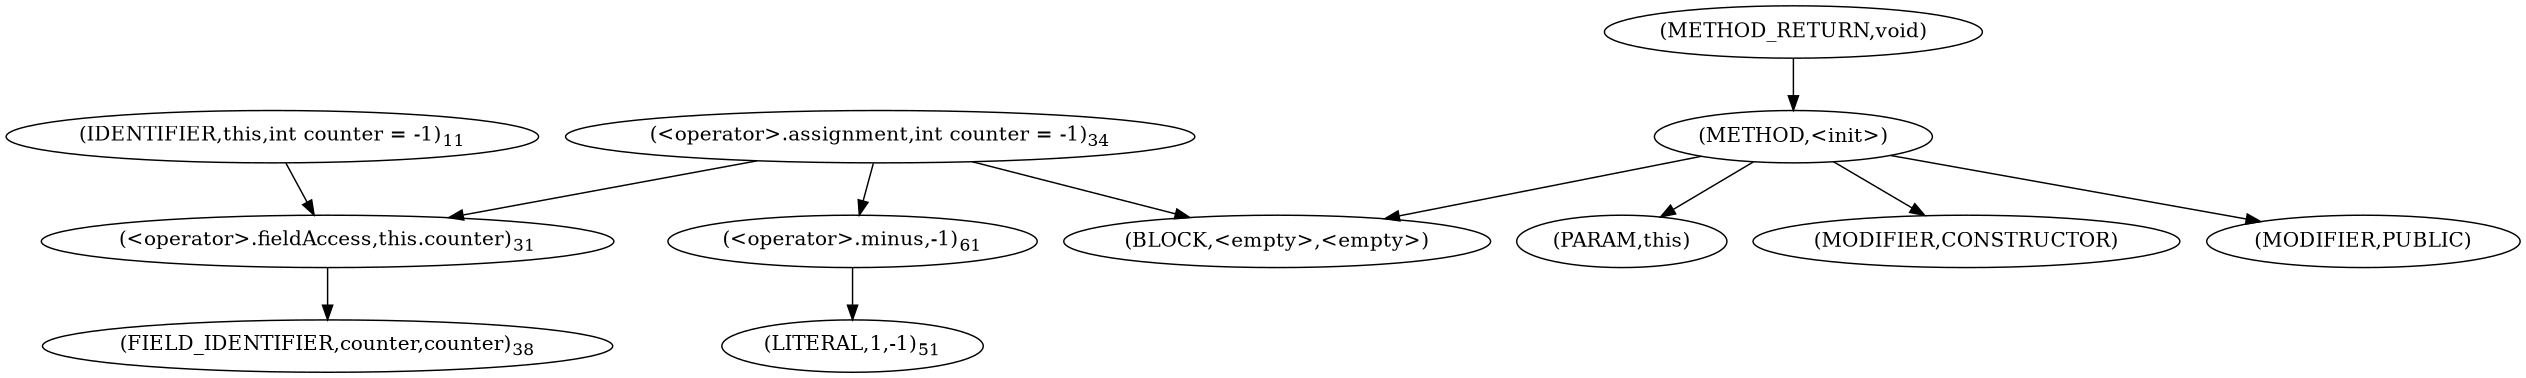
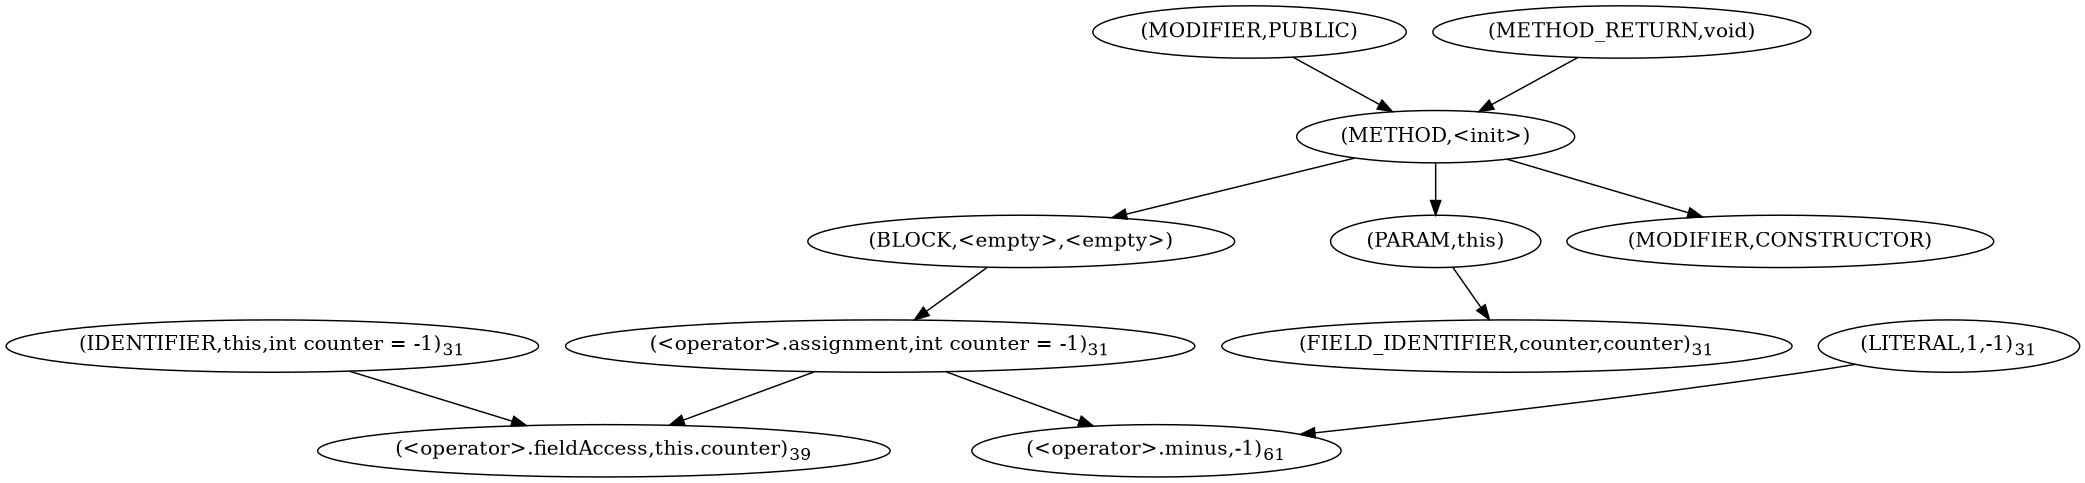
(454, 135) -> (454, 344)
(1099, 135) -> (1099, 344)
(2068, 187) -> (1336, 81)
(1074, 188) -> (957, 289)
(525, 239) -> (801, 449)
(328, 287) -> (1467, 287)
(853, 287) -> (1586, 402)
(524, 344) -> (1703, 344)
(930, 344) -> (2026, 344)
